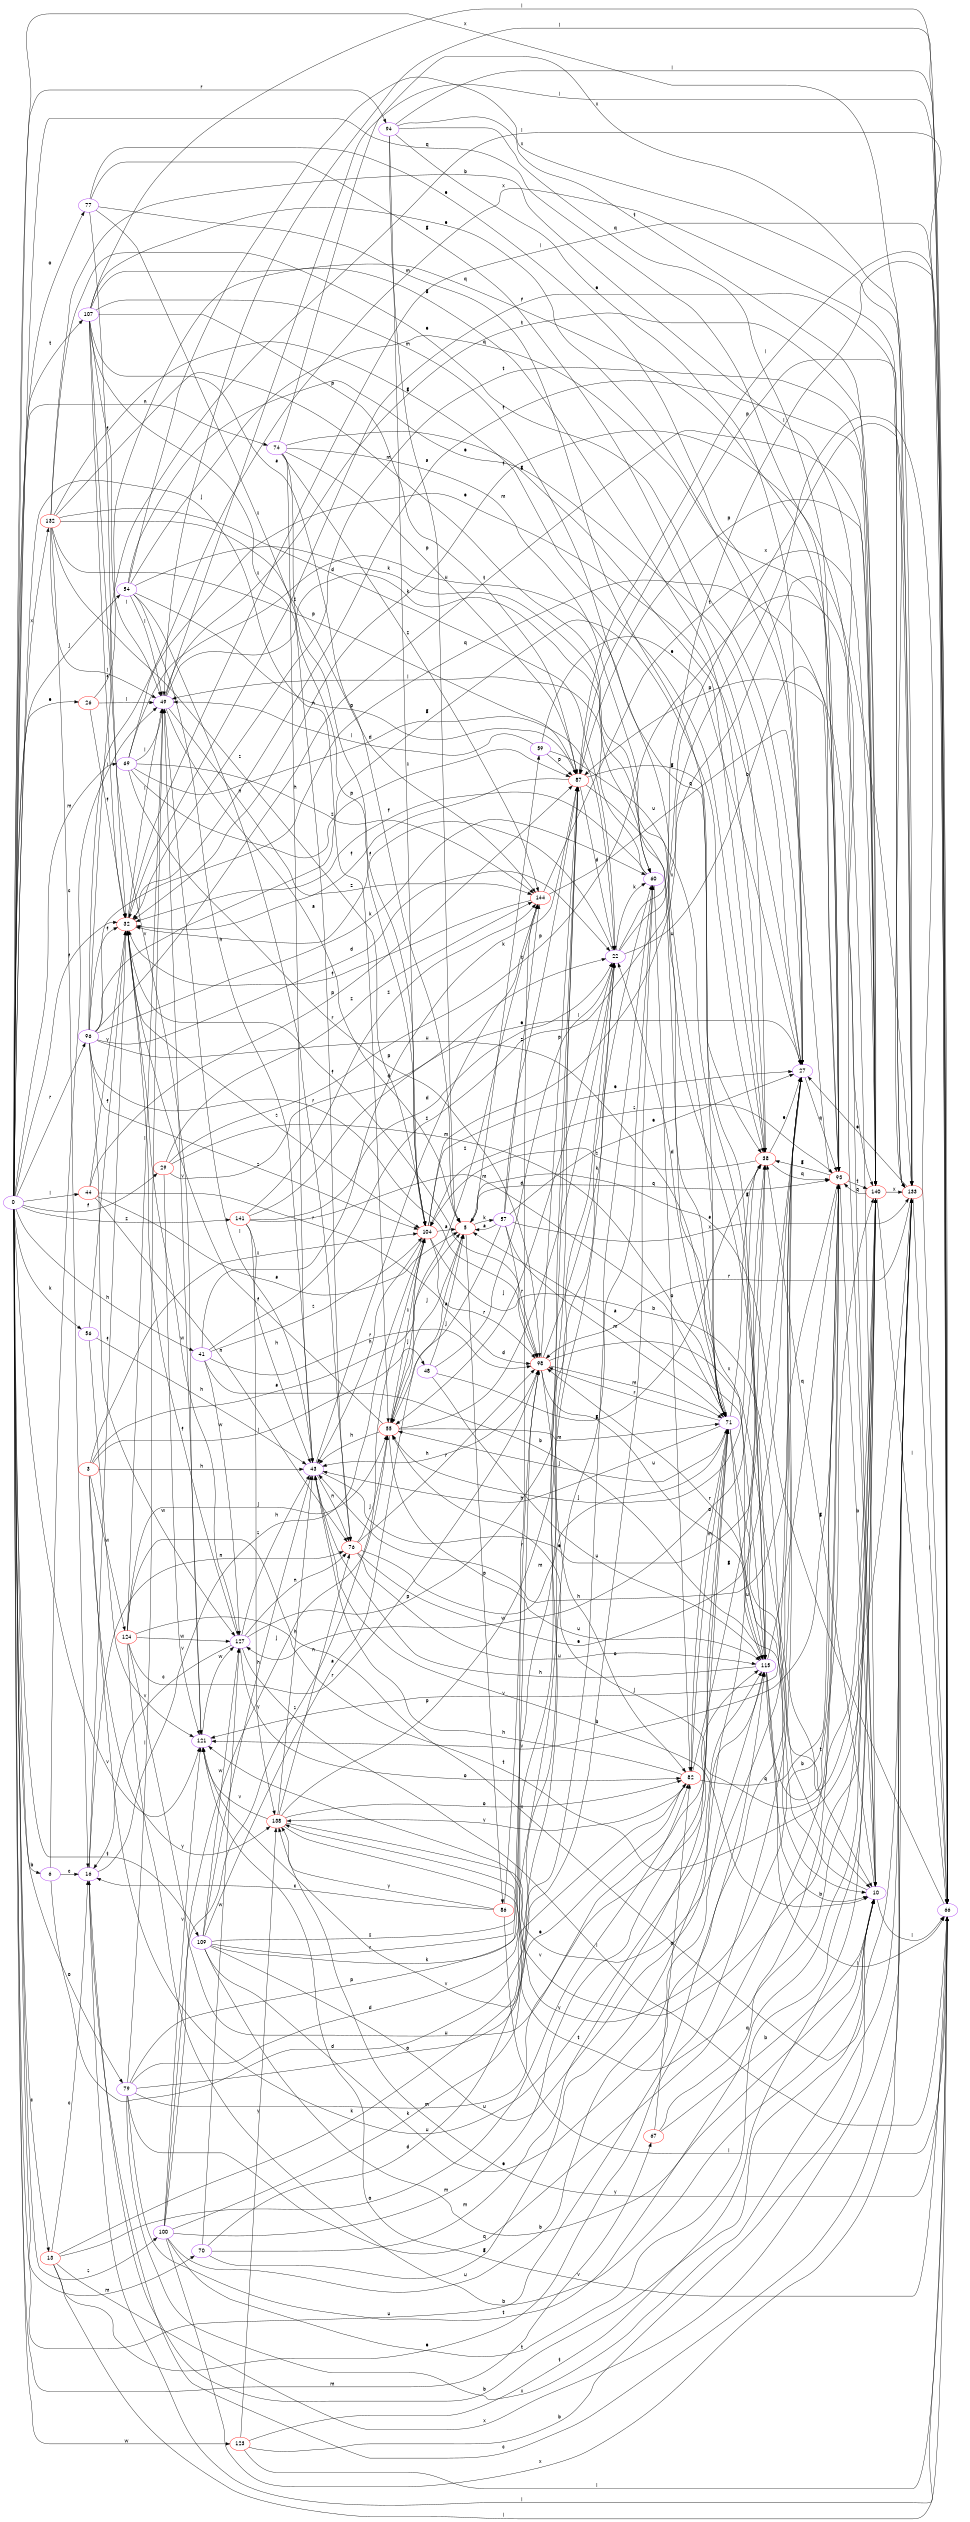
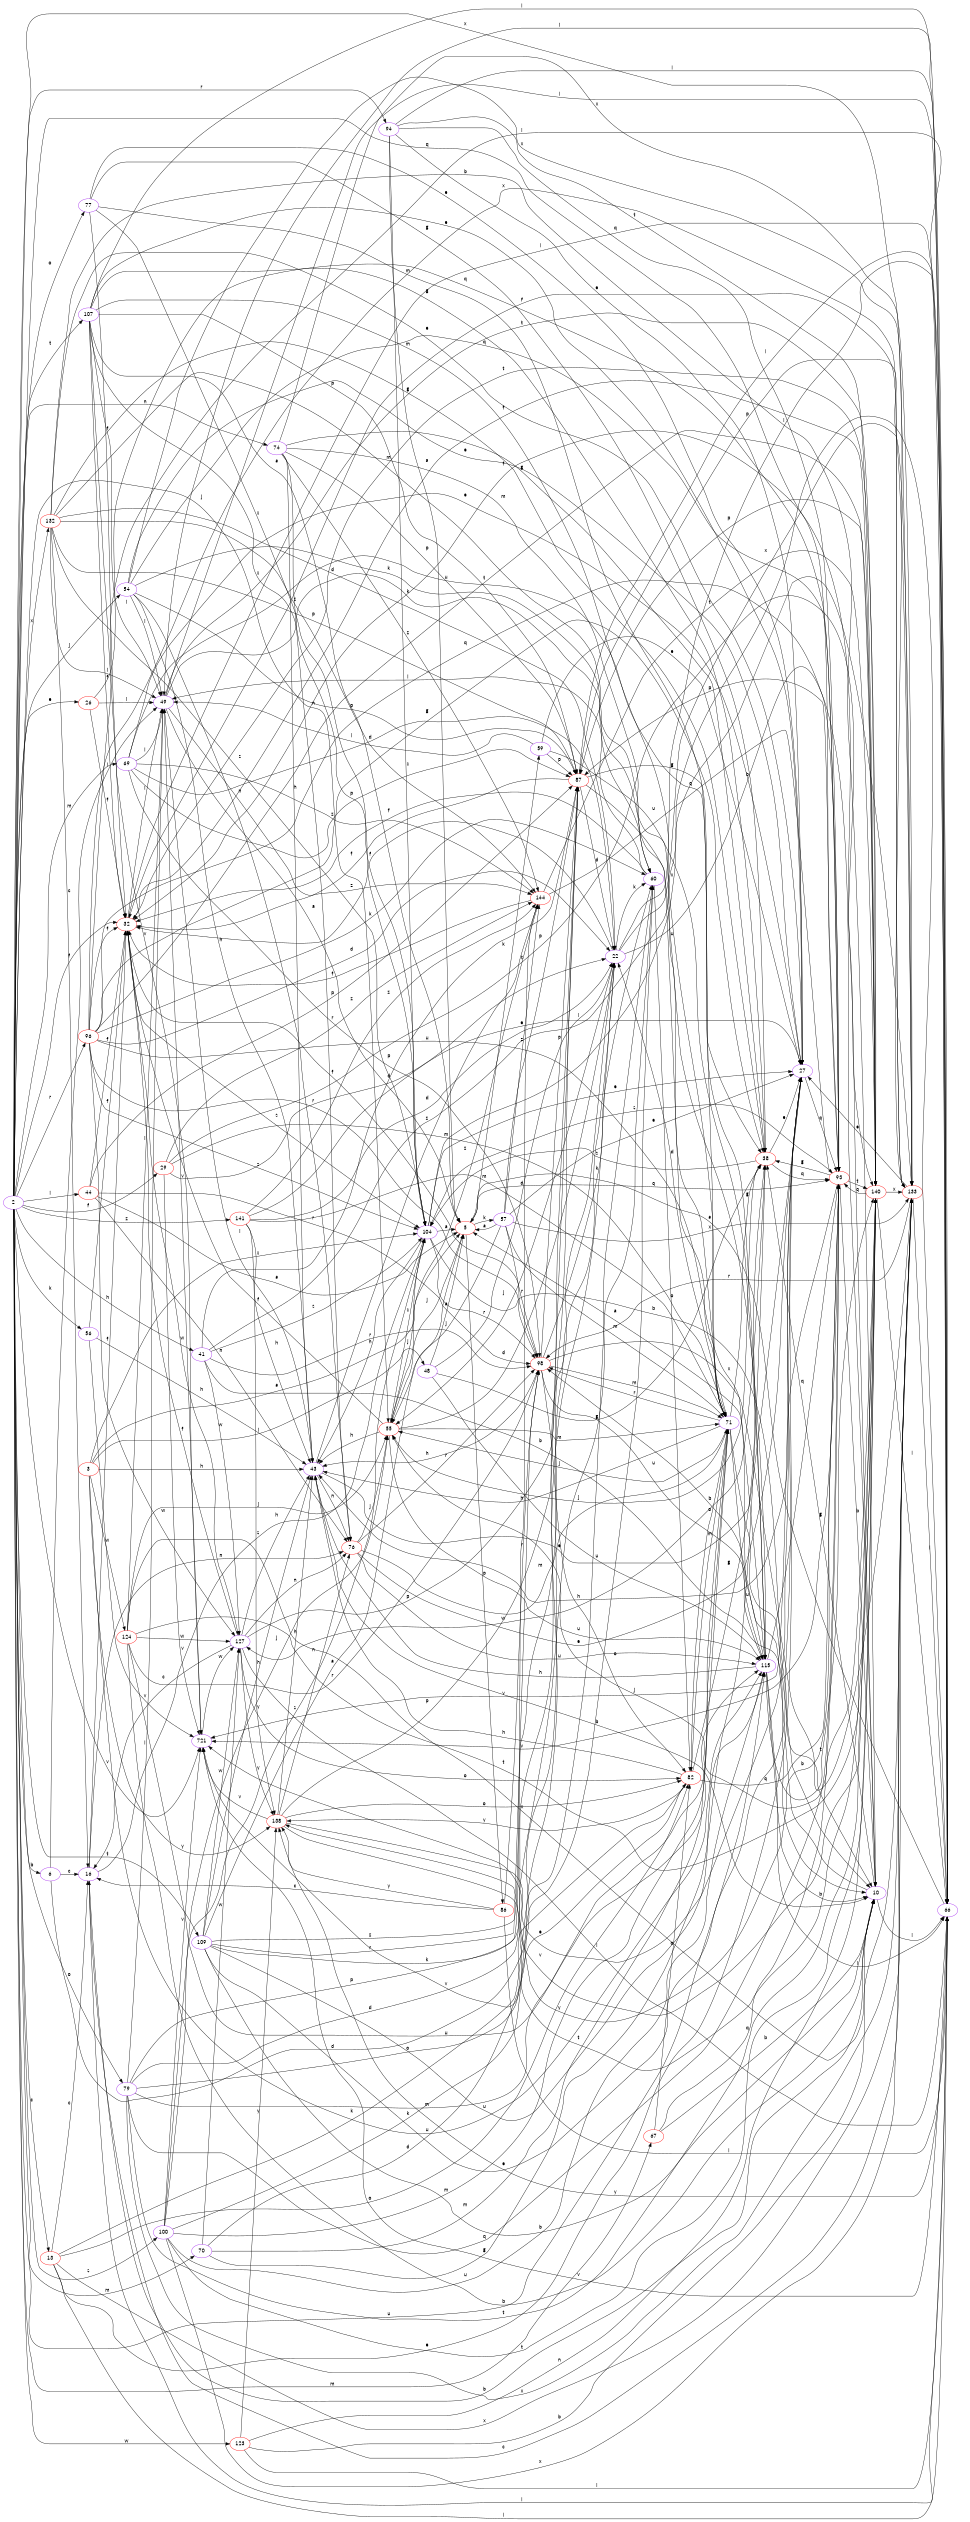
(88, 1036) -> (88, 1036)
(108, 1040) -> (108, 1040)
(14, 1203) -> (14, 1203)
(427, 1232) -> (427, 1232)
(710, 1499) -> (710, 1499)
none -> (249, 1732)
(202, 1741) -> (202, 1741)
(560, 2360) -> (560, 2360)
